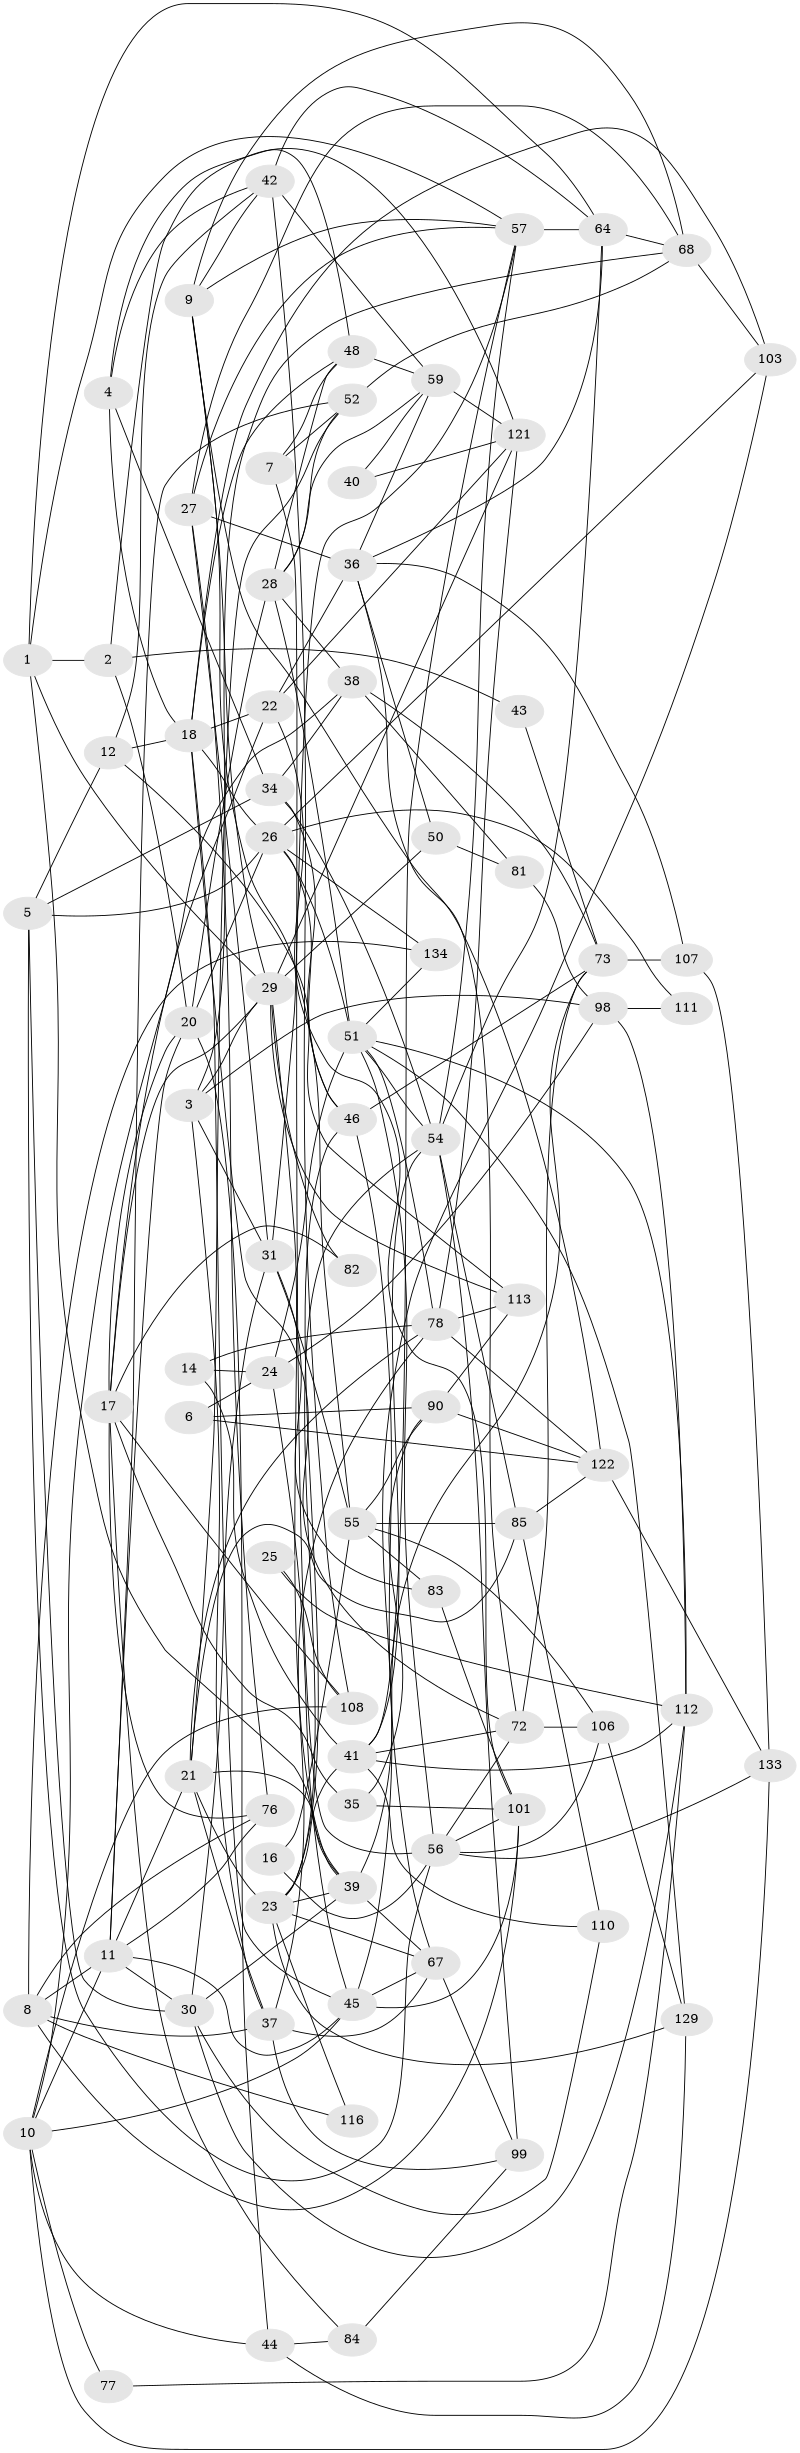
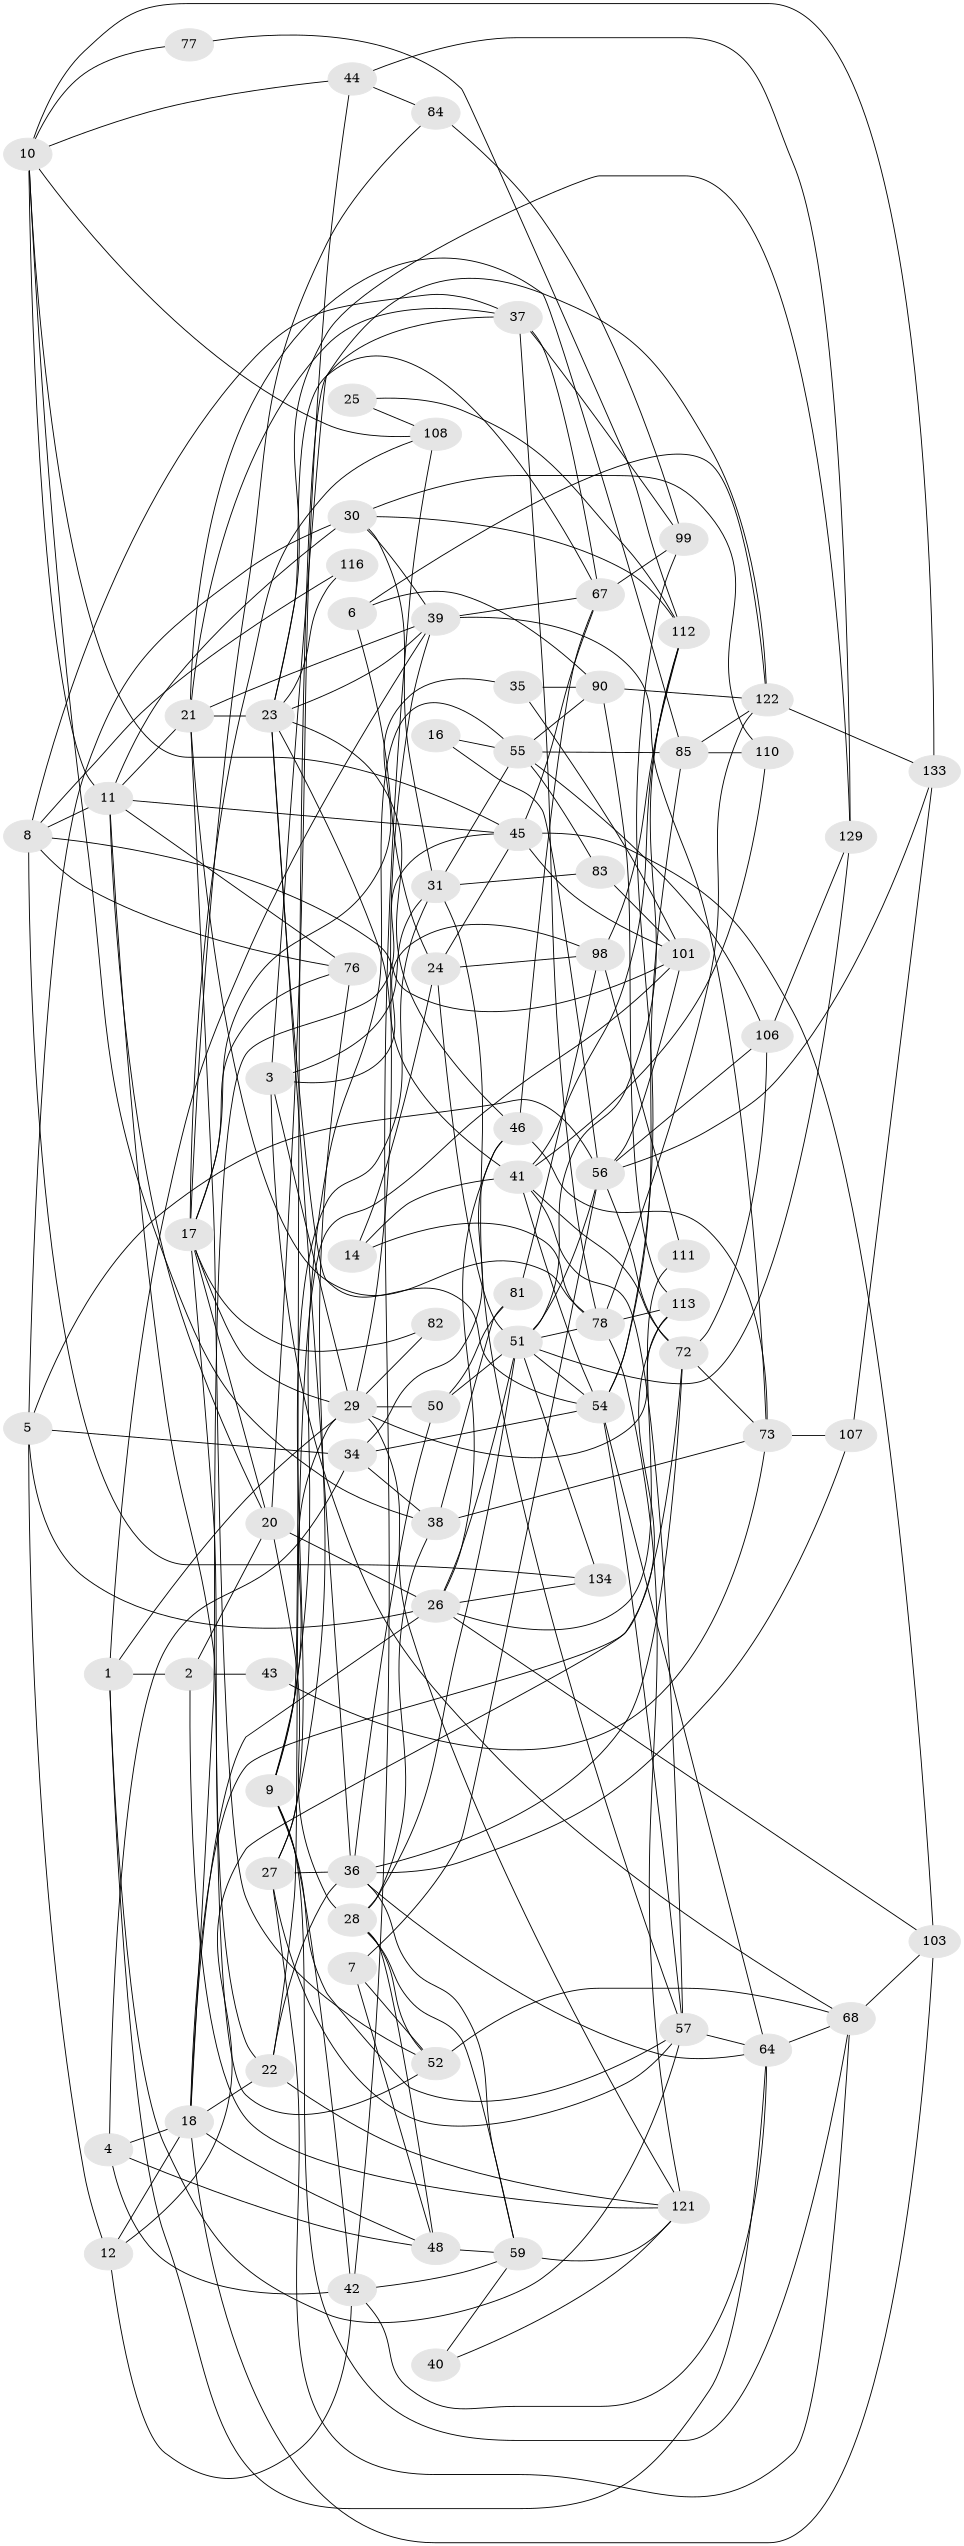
none -> (486, 1368)
none -> (331, 1575)
